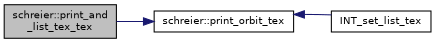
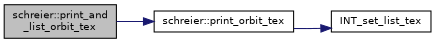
(318, 15) -> (307, 29)
(60, 21) -> (60, 21)
